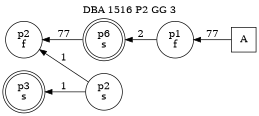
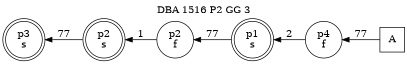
(104, 40) -> (253, 40)
(175, 40) -> (324, 40)
(67, 68) -> (145, 40)
(64, 87) -> (64, 35)
(104, 92) -> (104, 40)
